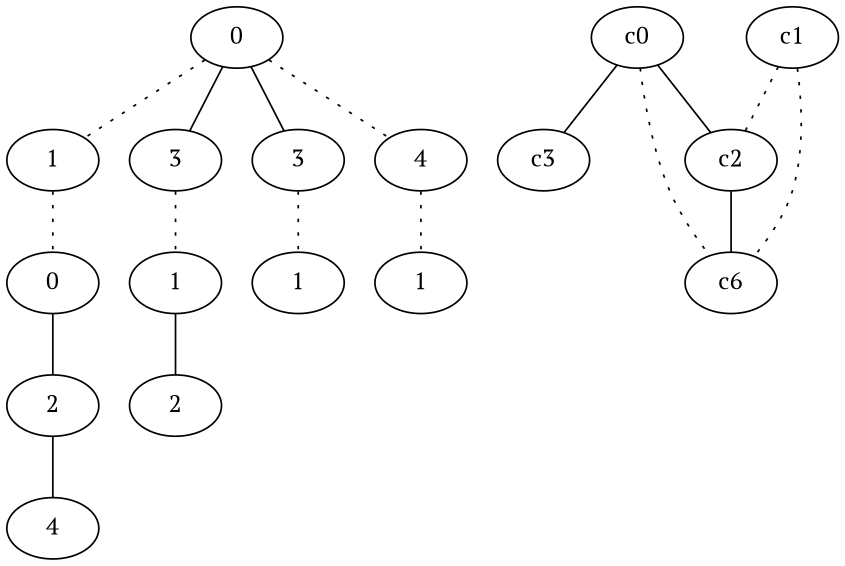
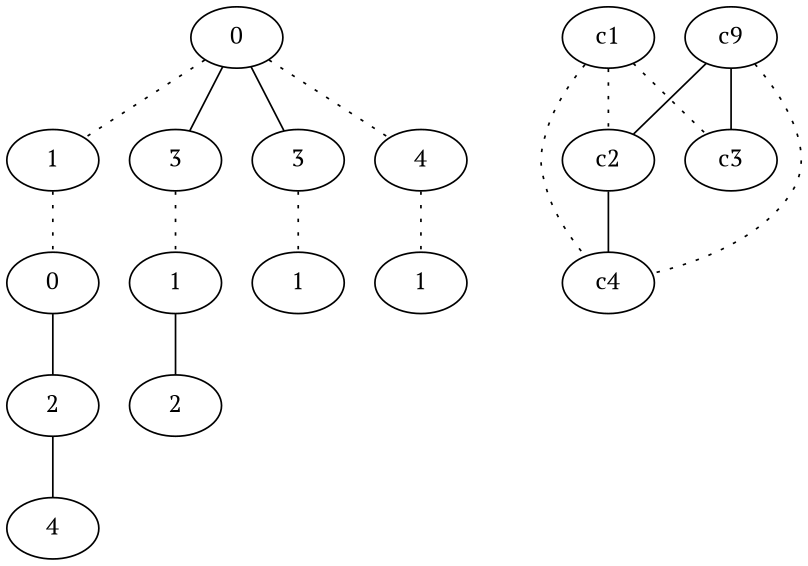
(637, 37) -> (731, 37)
none -> (662, 92)
(731, 283) -> (608, 283)
